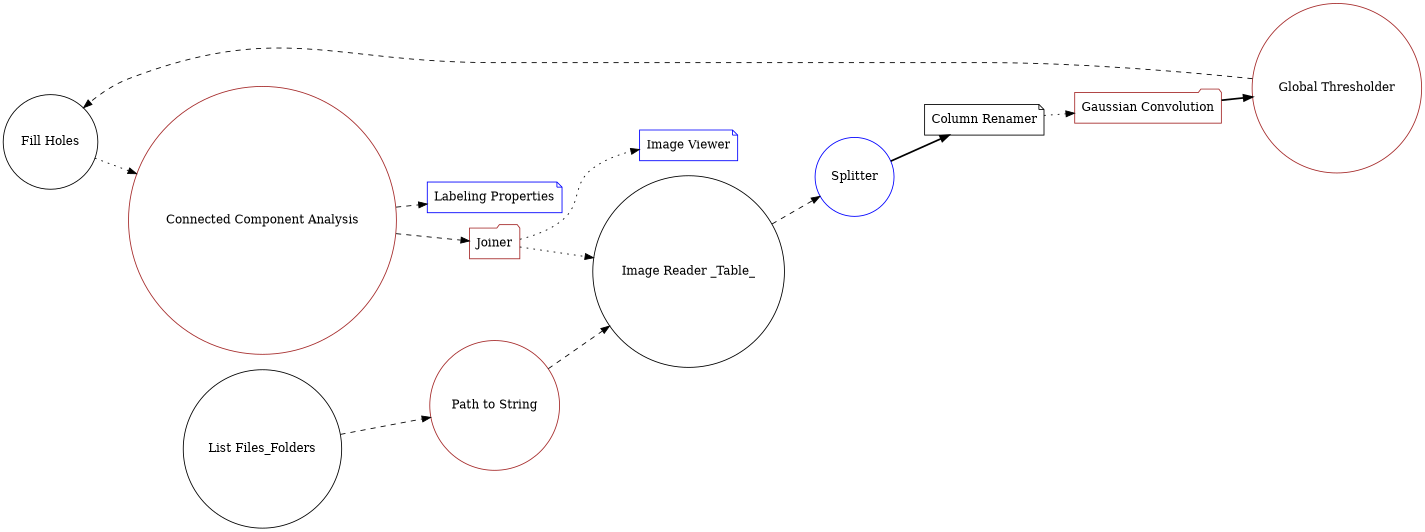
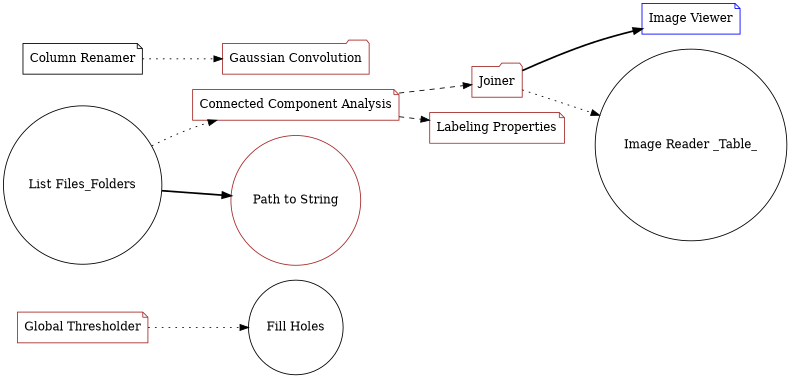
(666, 63) -> (194, 327)
(1337, 88) -> (83, 327)
(1233, 99) -> none
(112, 164) -> (180, 133)
(855, 177) -> none
(576, 196) -> (577, 48)
(495, 197) -> (497, 128)
(262, 220) -> (296, 105)
(575, 350) -> none
(381, 427) -> (192, 193)
